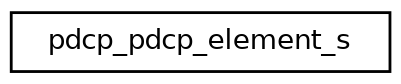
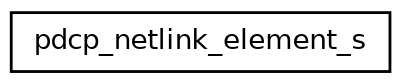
(201, 42) -> (201, 42)
